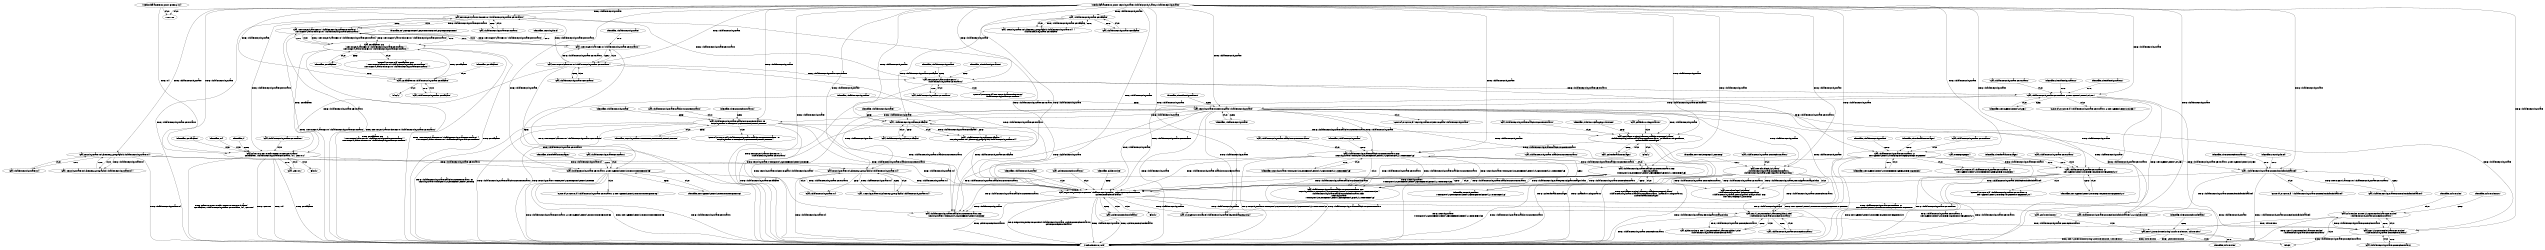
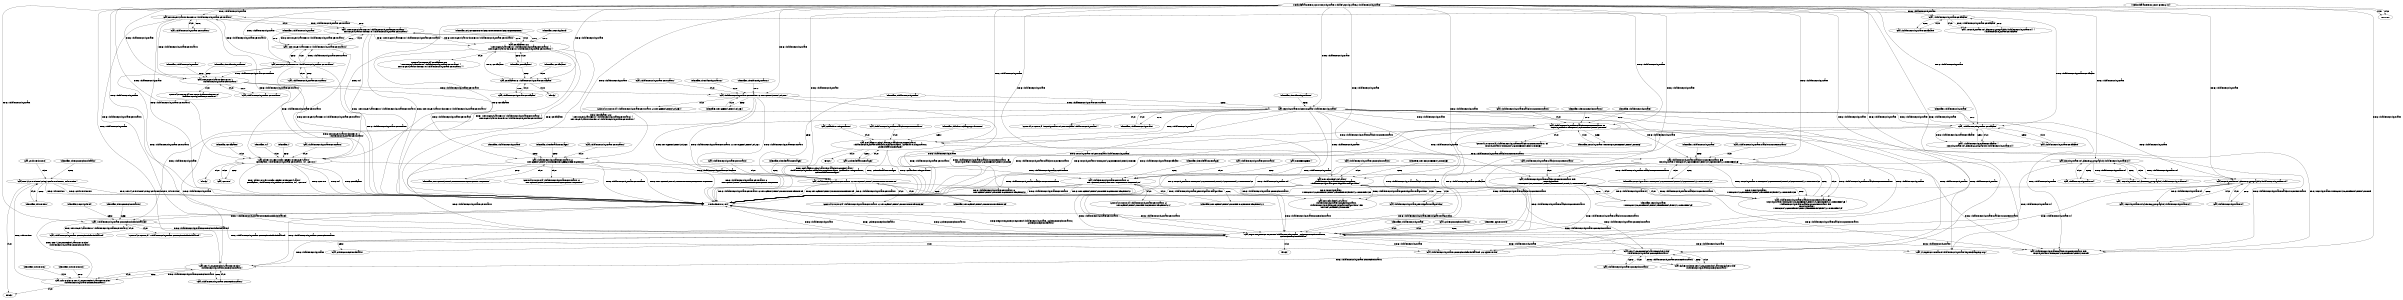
(2395, 181) -> (132, 228)
none -> (1416, 204)
(1717, 244) -> (424, 212)
